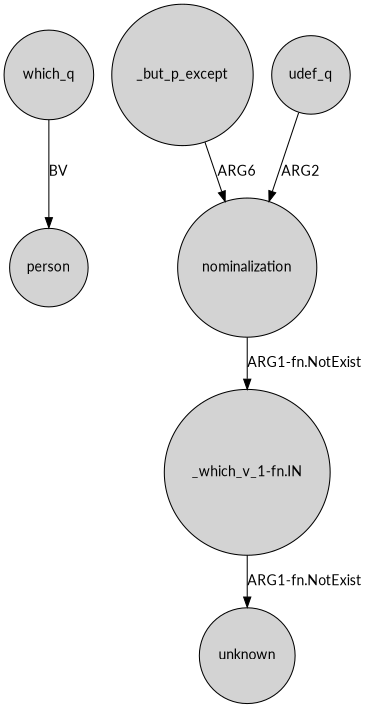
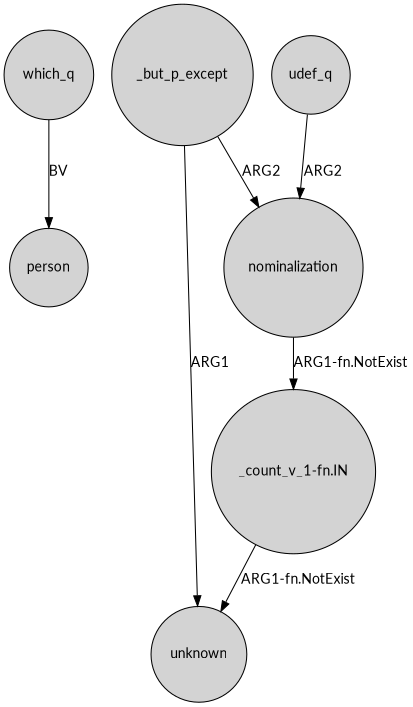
(237, 172) -> (262, 172)
none -> (191, 371)
(247, 472) -> (293, 472)
